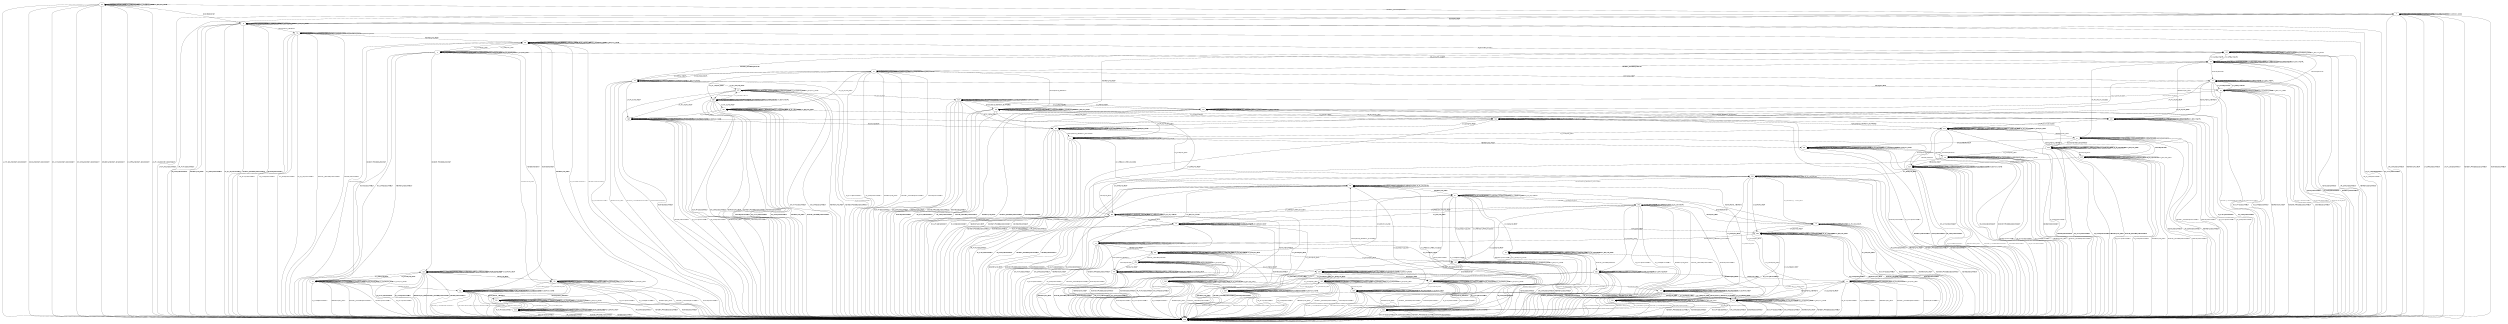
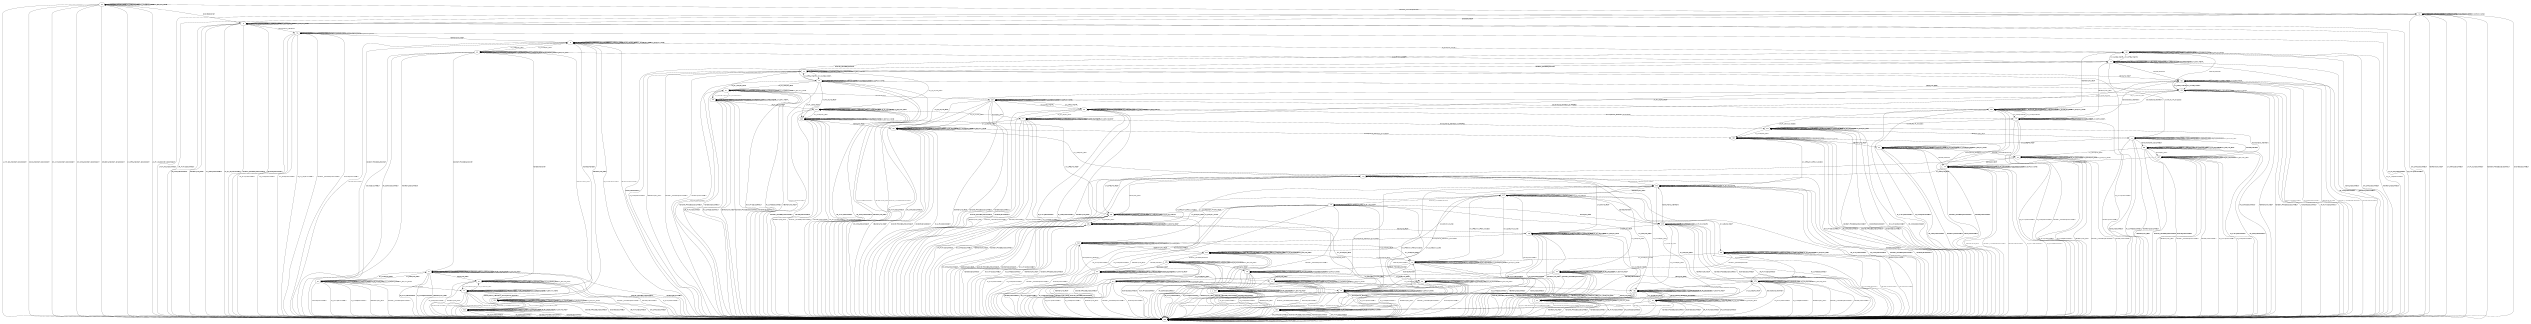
(1000, 74) -> (2088, 107)
(1784, 201) -> none
